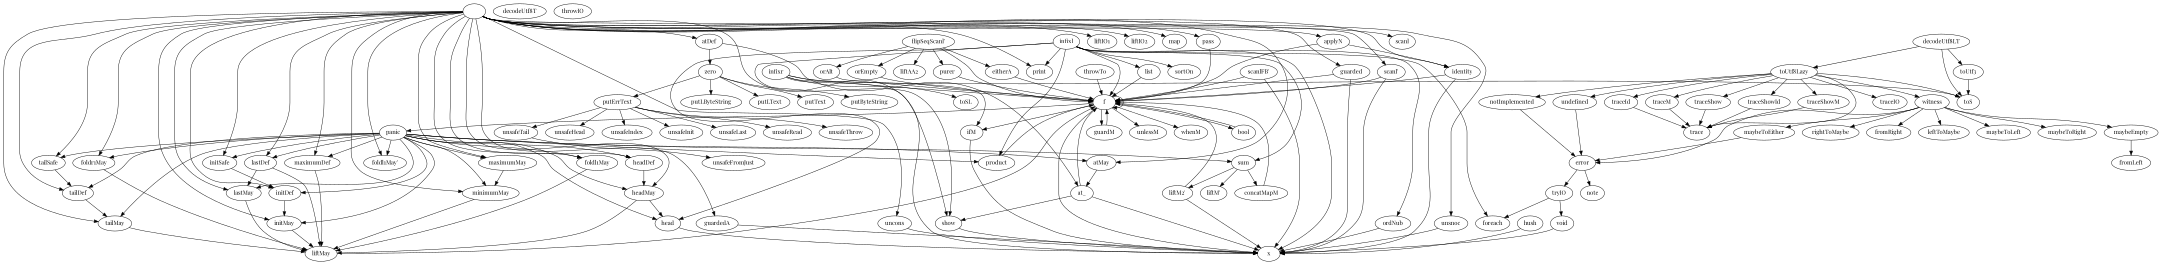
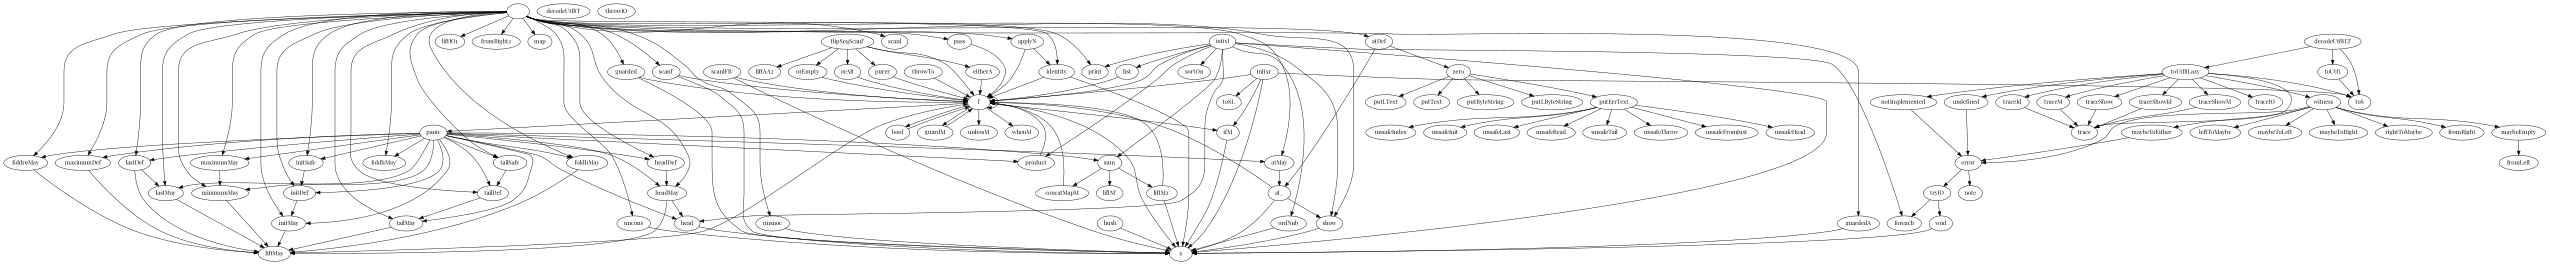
(1140, 42) -> (496, 42)
(619, 149) -> (1667, 116)
(94, 163) -> (26, 163)
